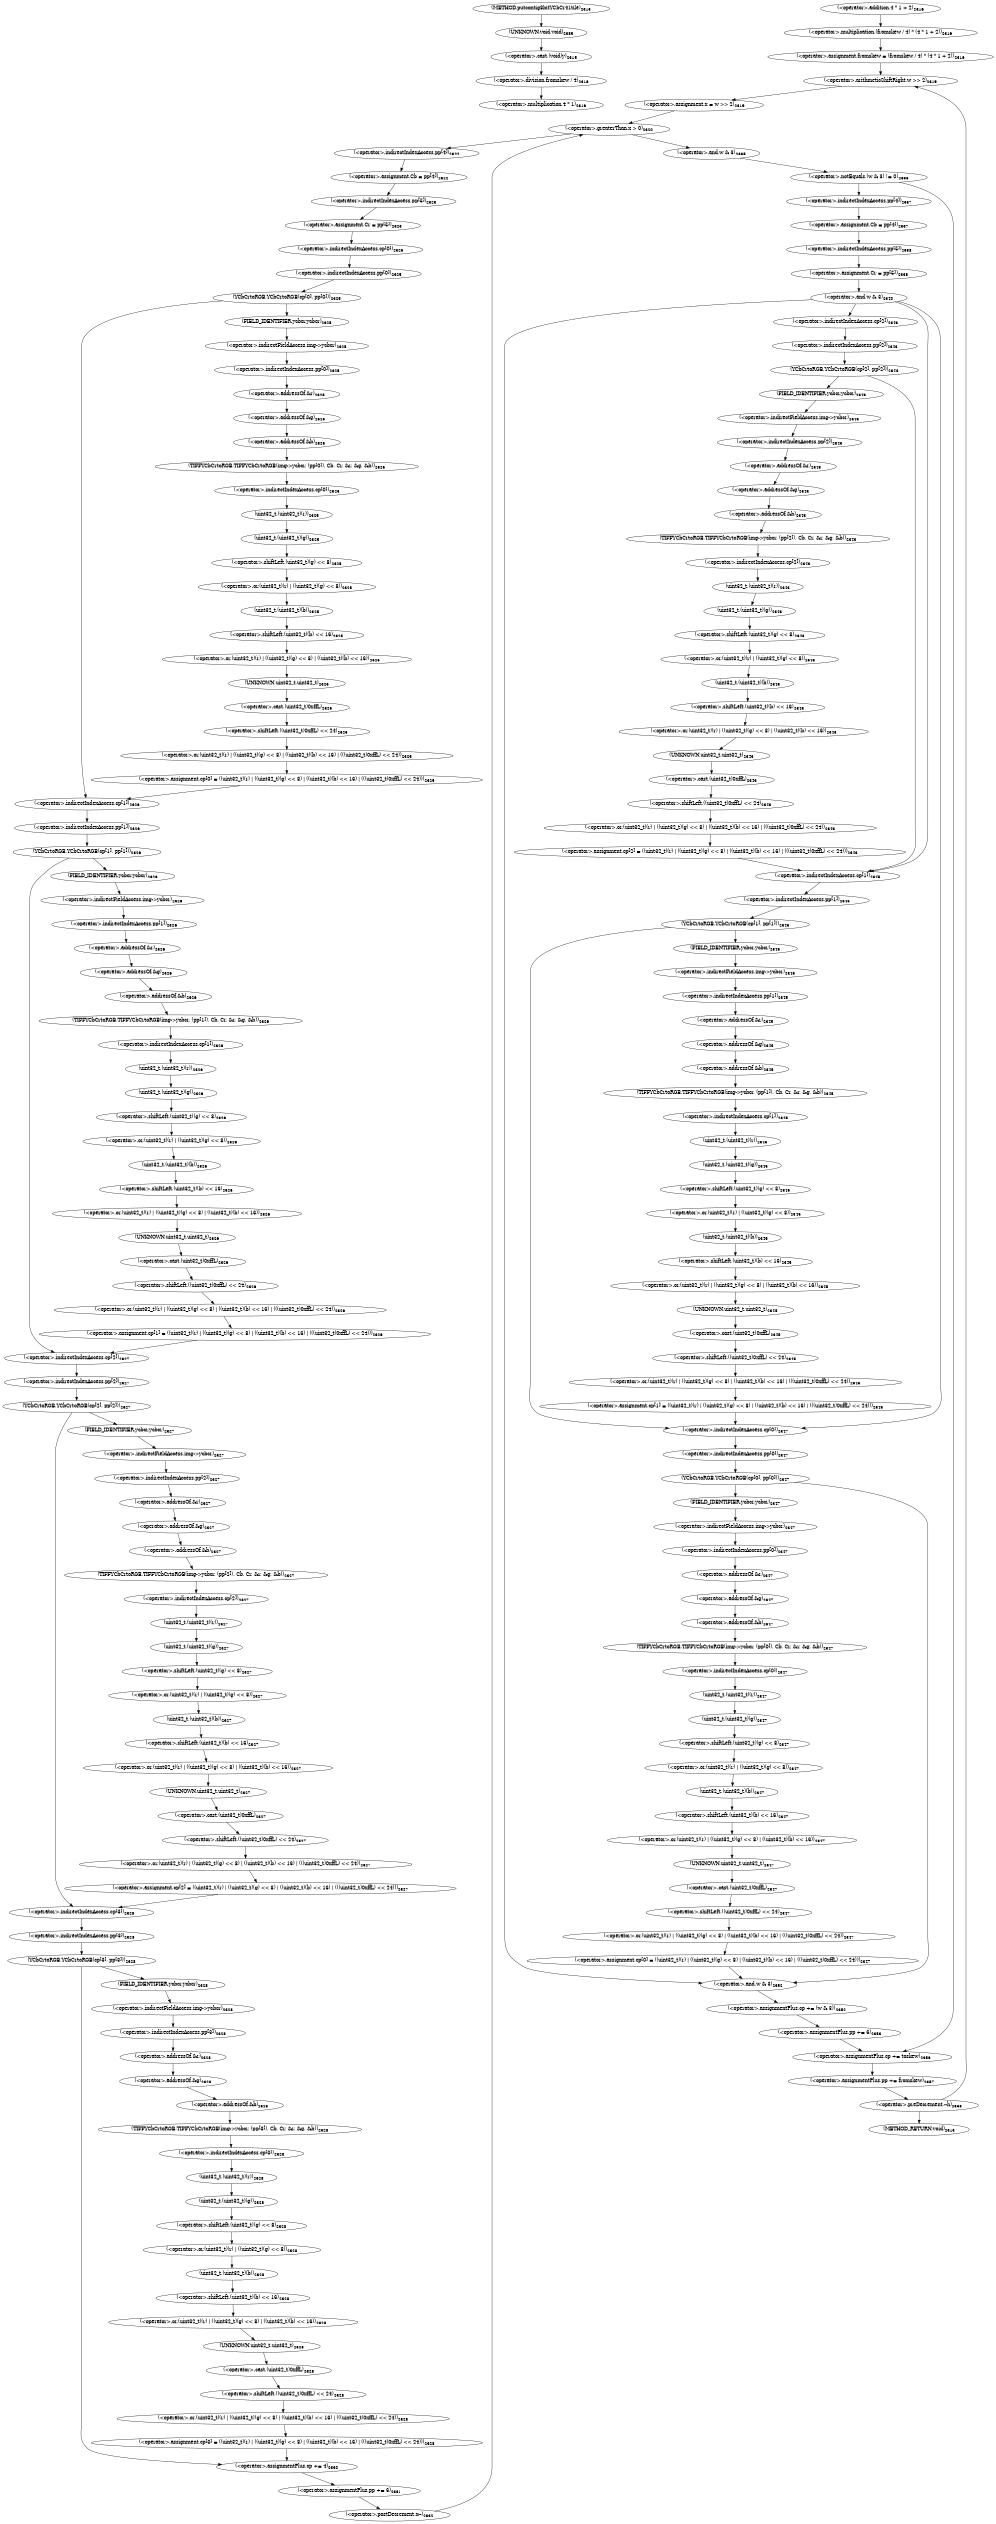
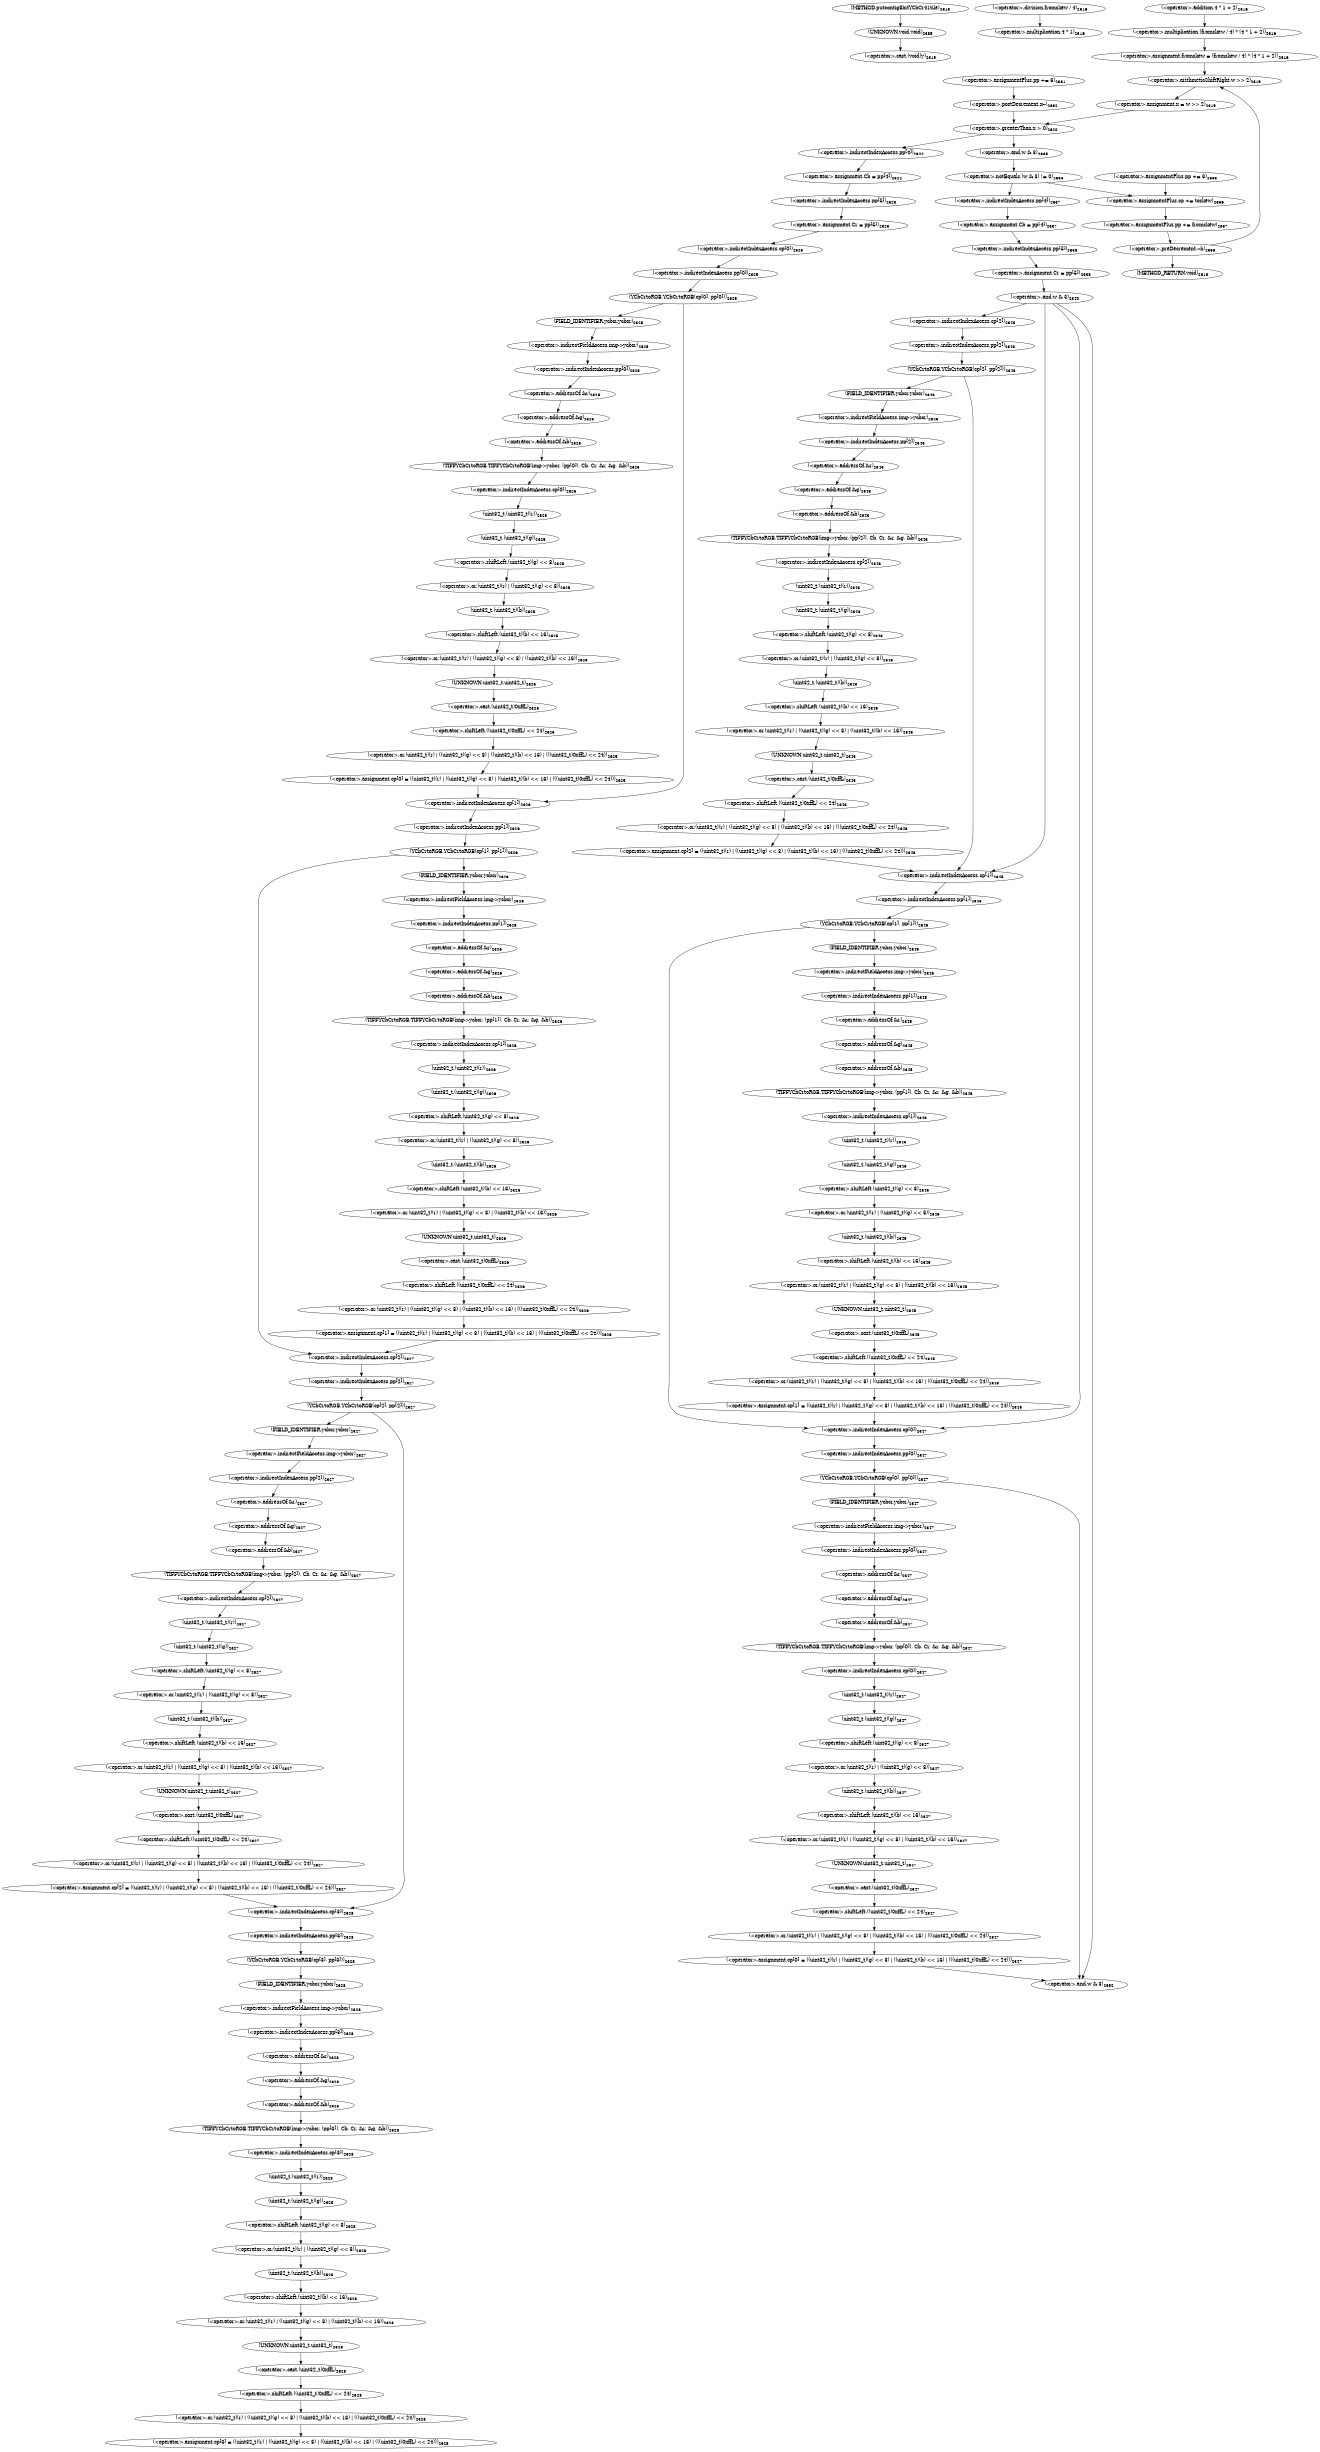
(541, 67) -> none
(787, 2009) -> none
(287, 2467) -> none
